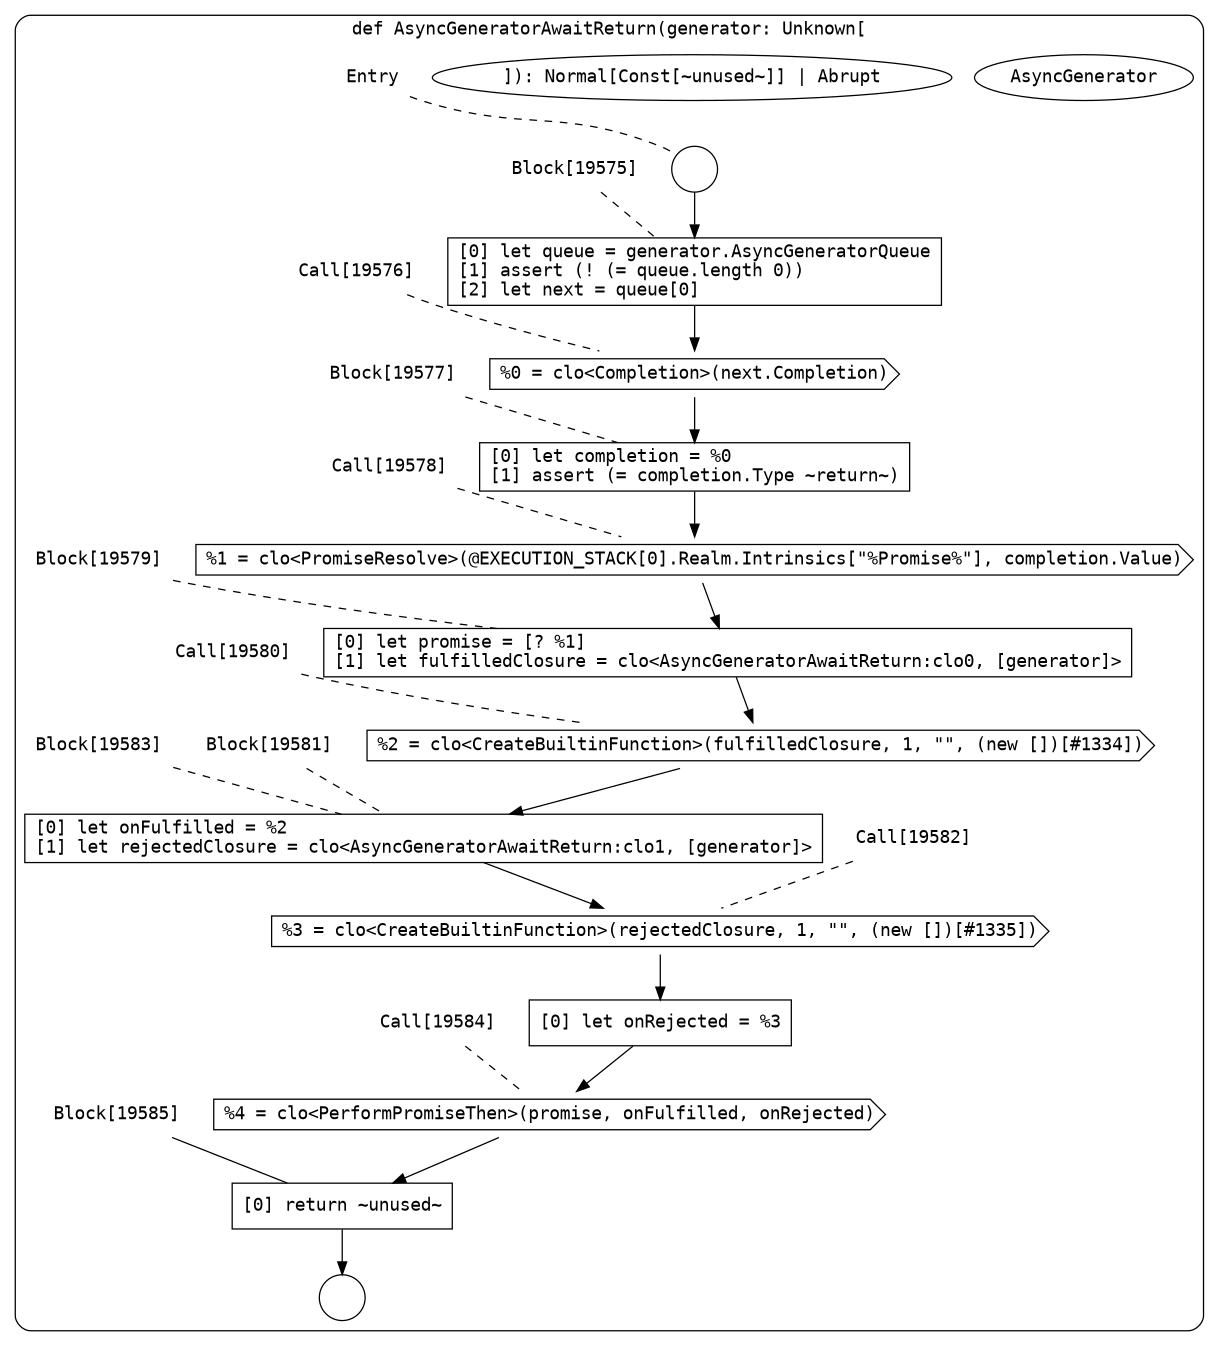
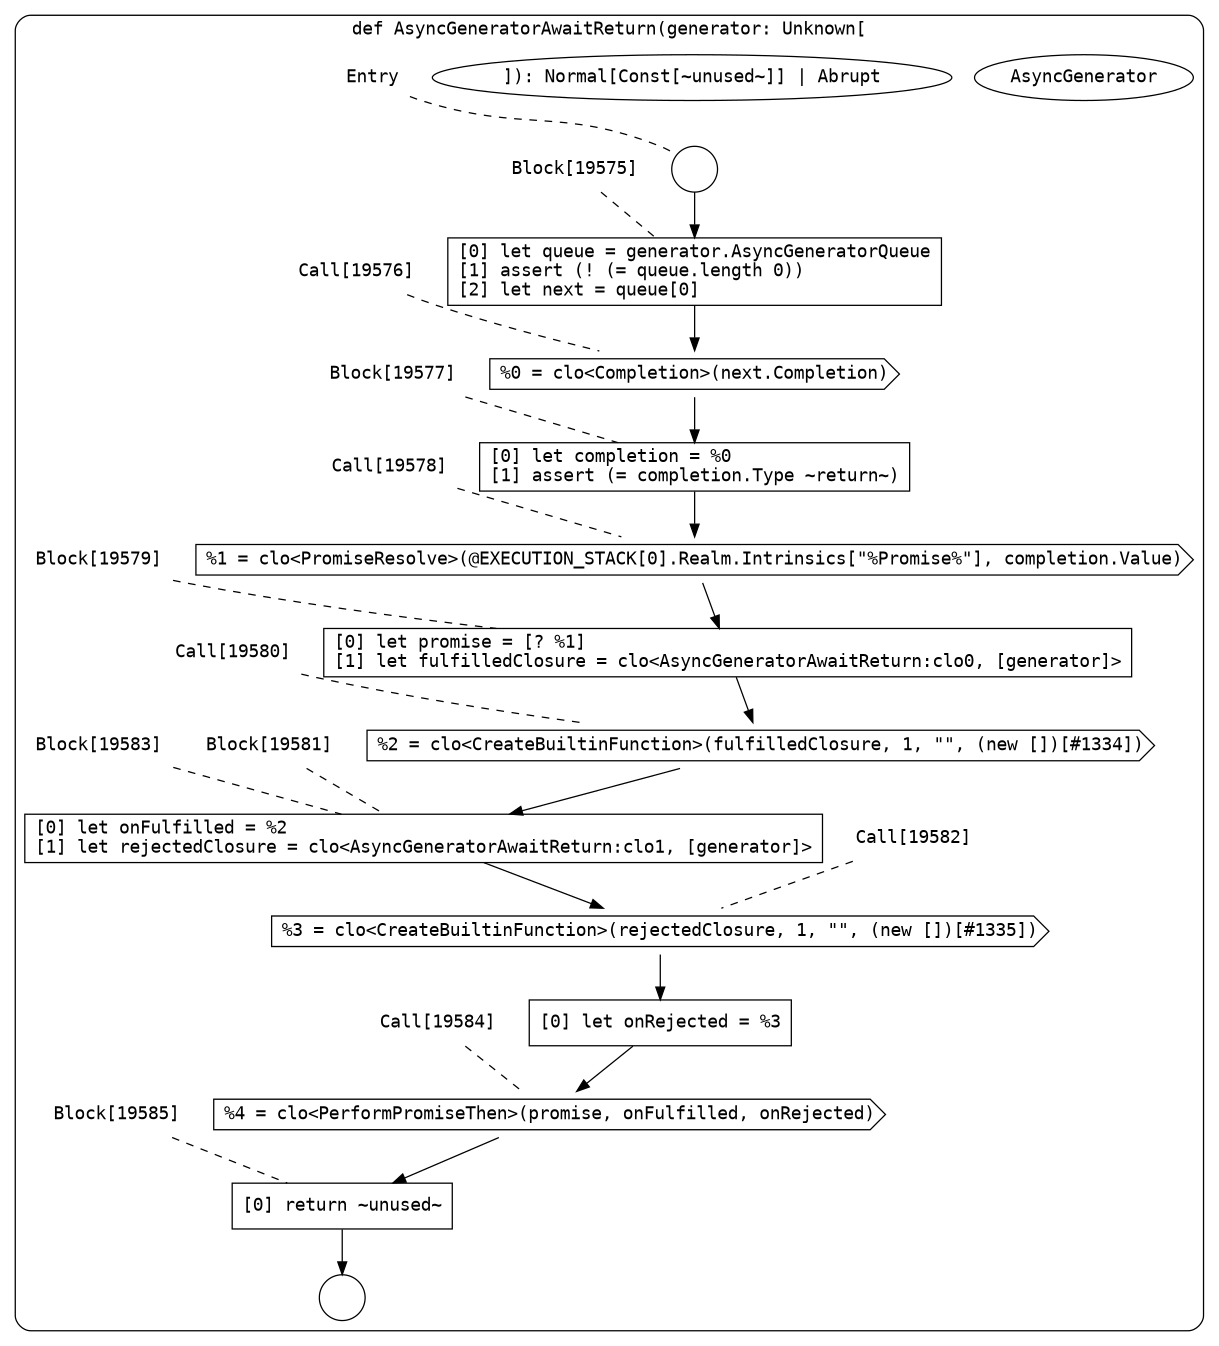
(230, 1160) -> (230, 1160)
